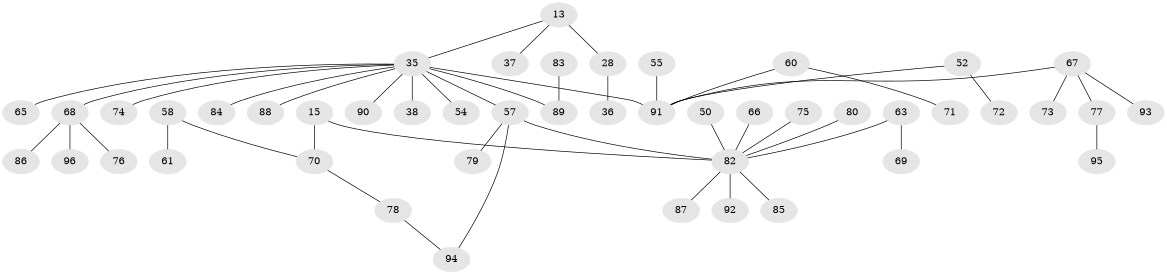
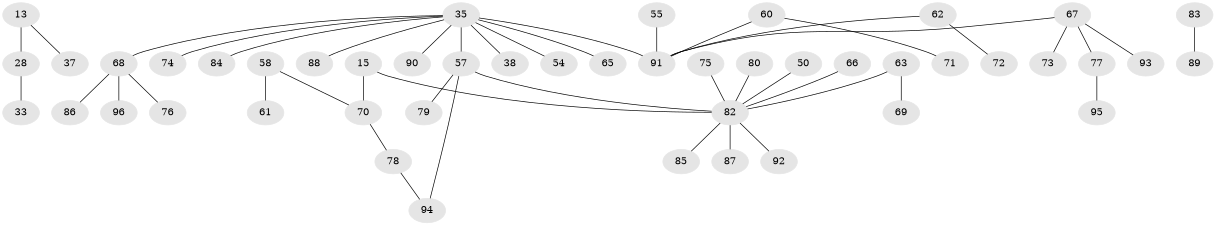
(486, 39) -> none
(962, 64) -> (938, 15)
(488, 85) -> none
(608, 113) -> (21, 113)
